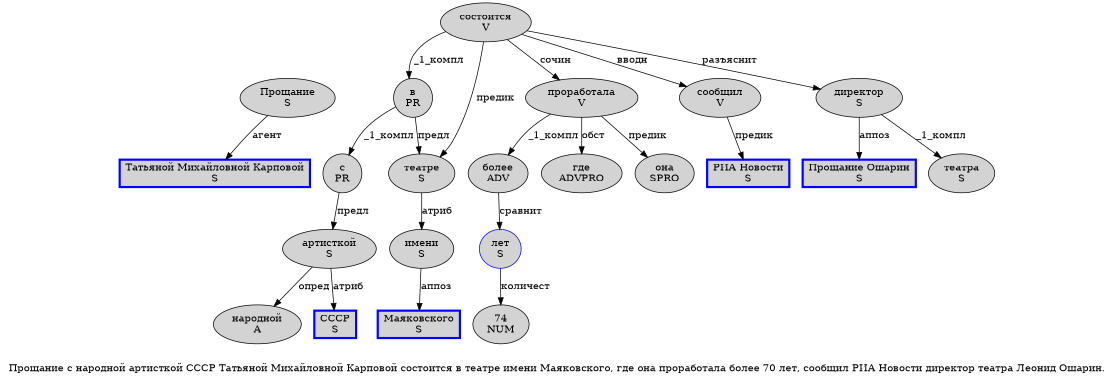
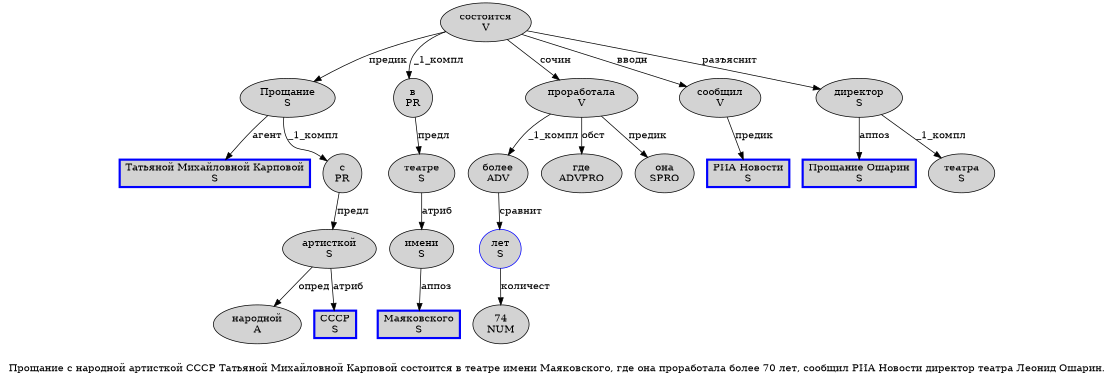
(471, 99) -> (381, 50)
(370, 124) -> (292, 146)
